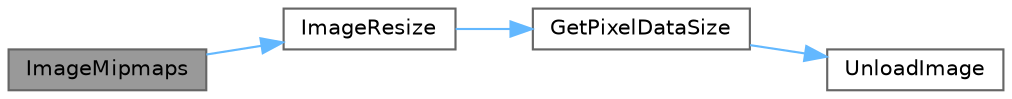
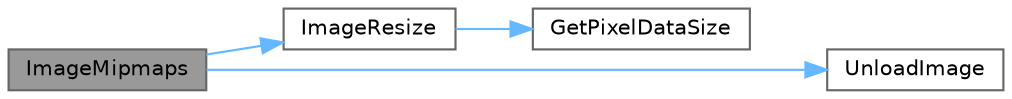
(777, 49) -> (506, 70)
